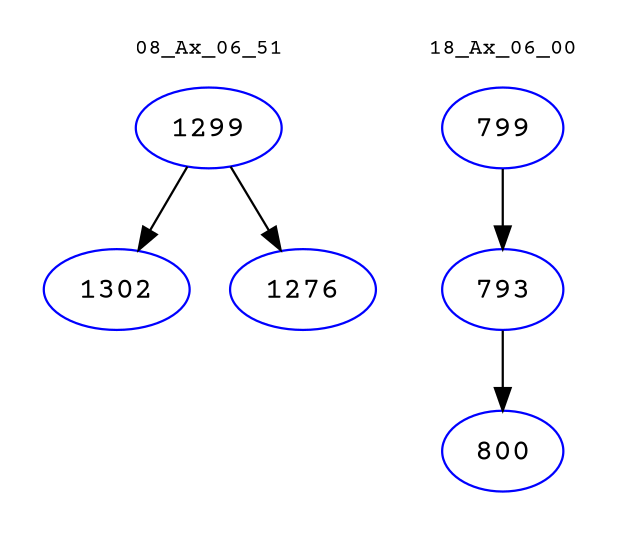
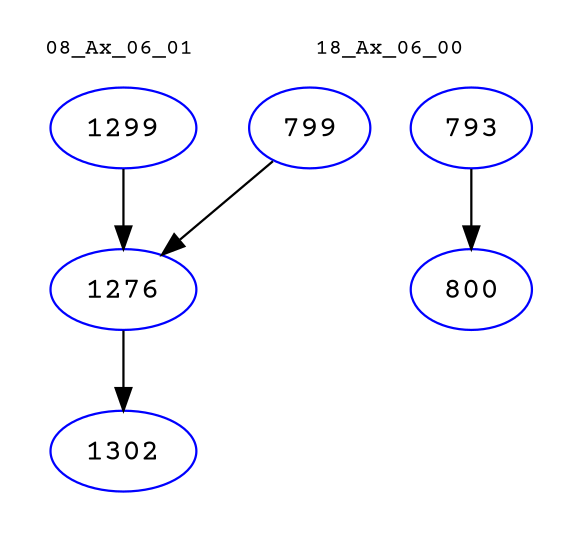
(210, 48) -> (120, 48)
(503, 198) -> (245, 185)
(169, 199) -> (123, 359)
